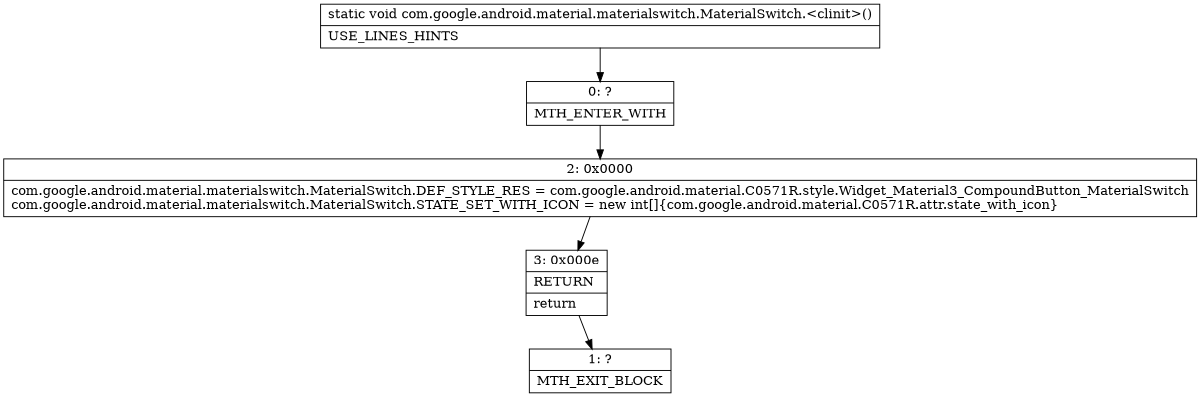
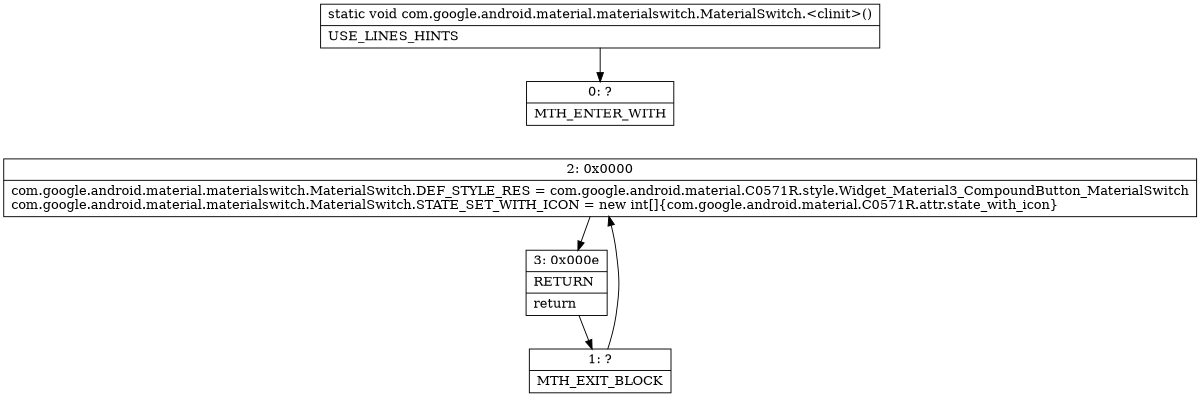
(600, 138) -> (619, 288)
